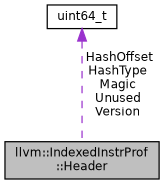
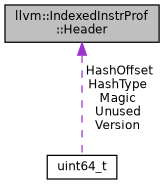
(82, 91) -> (82, 105)
